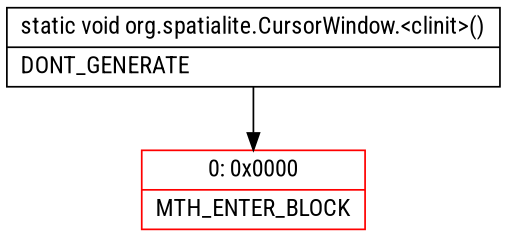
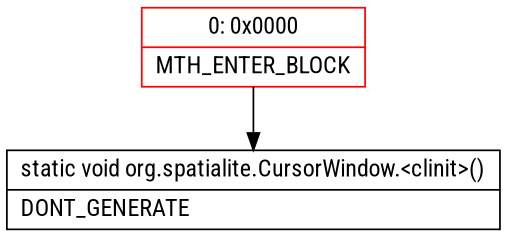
(253, 110) -> (253, 110)
